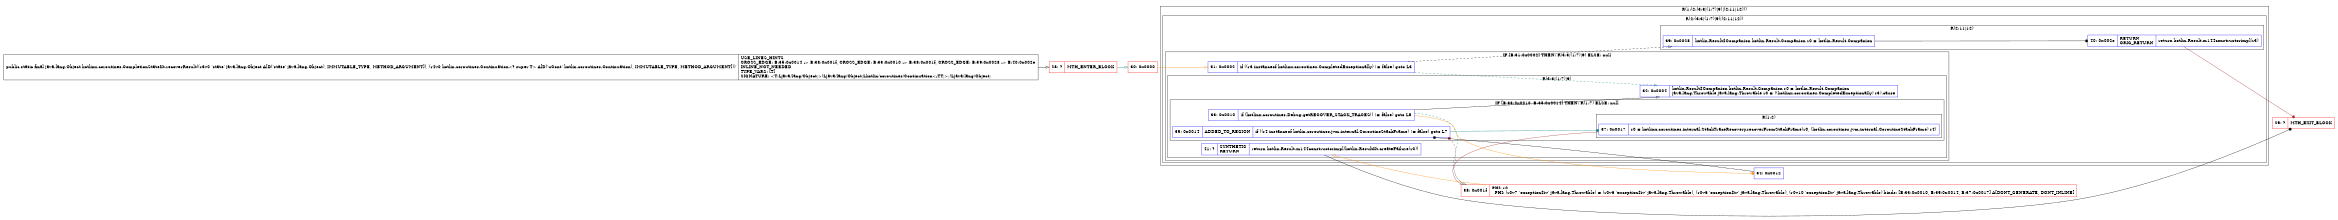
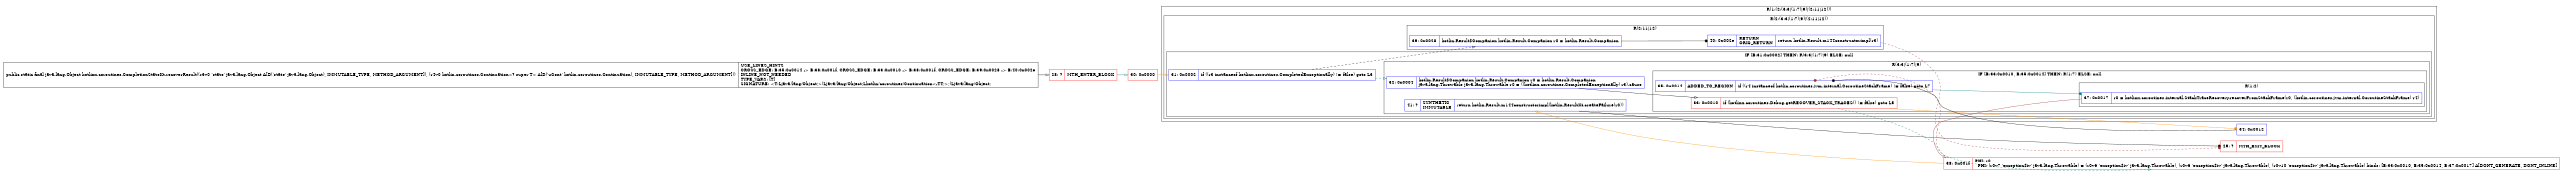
(2238, 81) -> (2014, 149)
(1535, 104) -> (1637, 93)
(1311, 115) -> (1794, 103)
(1230, 151) -> (1437, 107)
